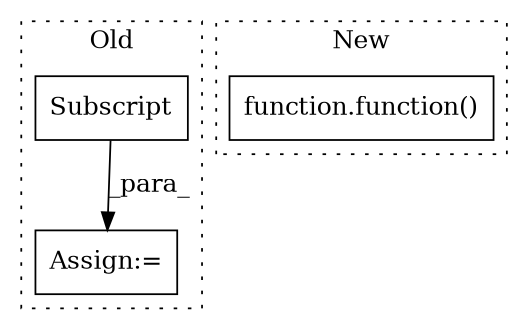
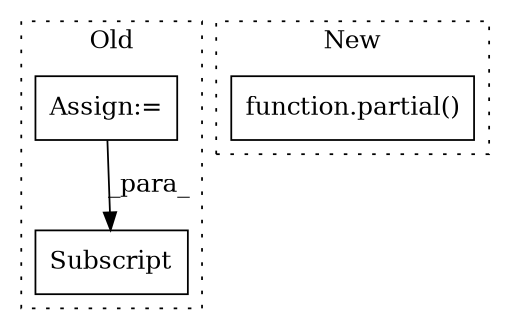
(362, 108) -> (353, 108)
(109, 176) -> (109, 176)
